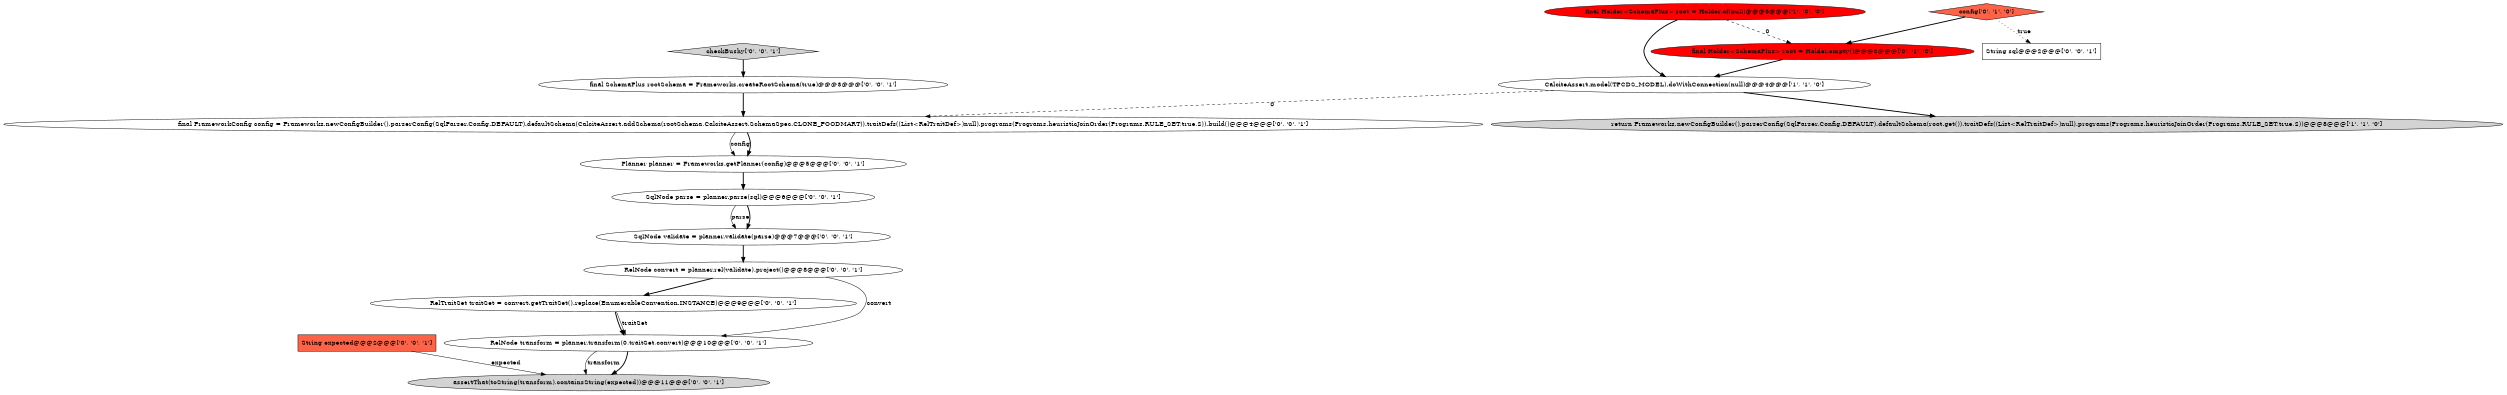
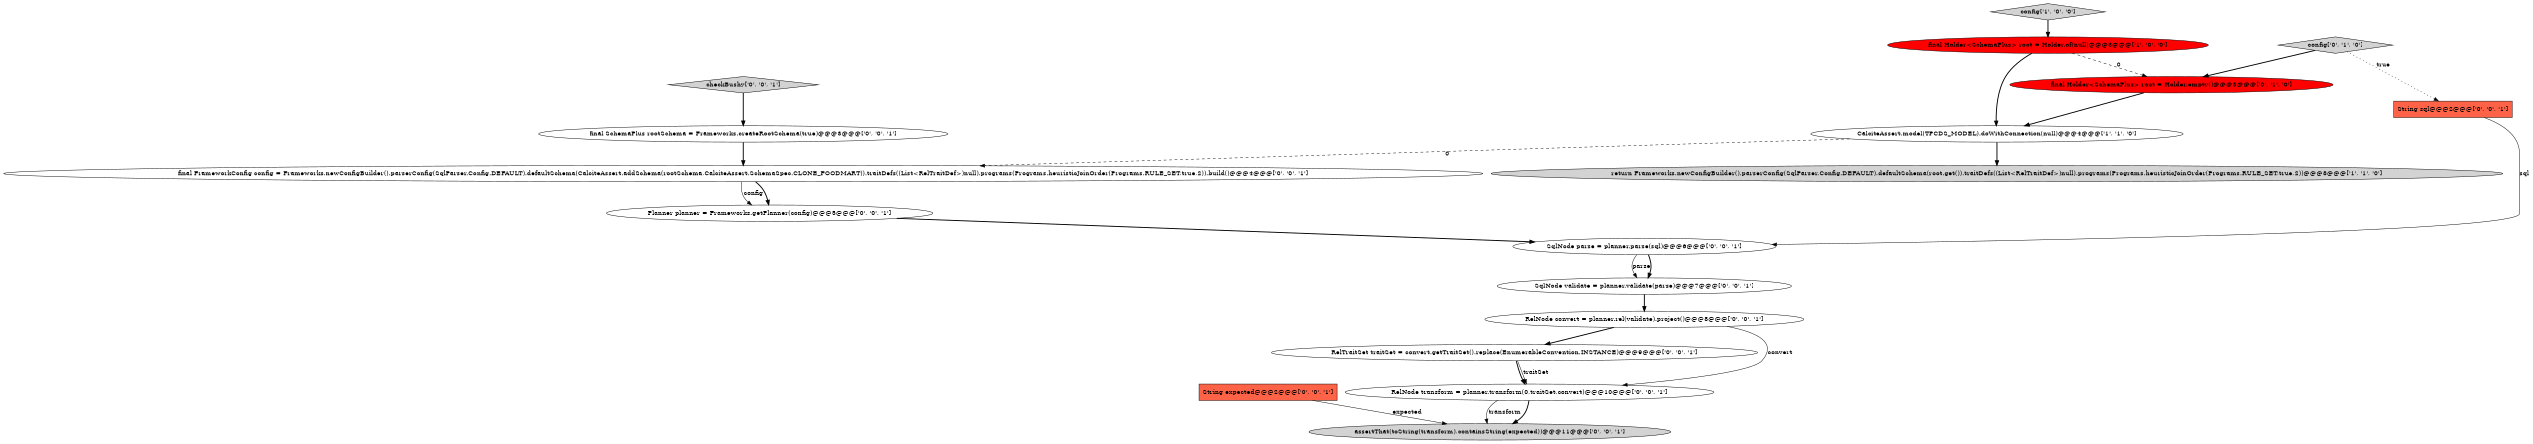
(1986, 12) -> (2335, 45)
none -> (2048, 12)
(2042, 51) -> (2453, 109)
none -> (2206, 236)
